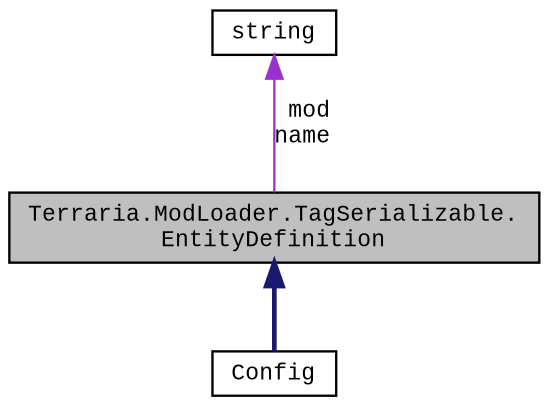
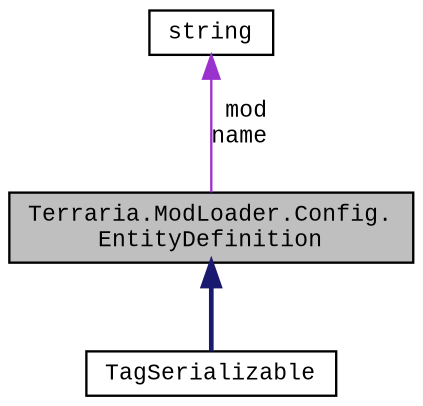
(274, 228) -> (211, 228)
(274, 374) -> (211, 374)
